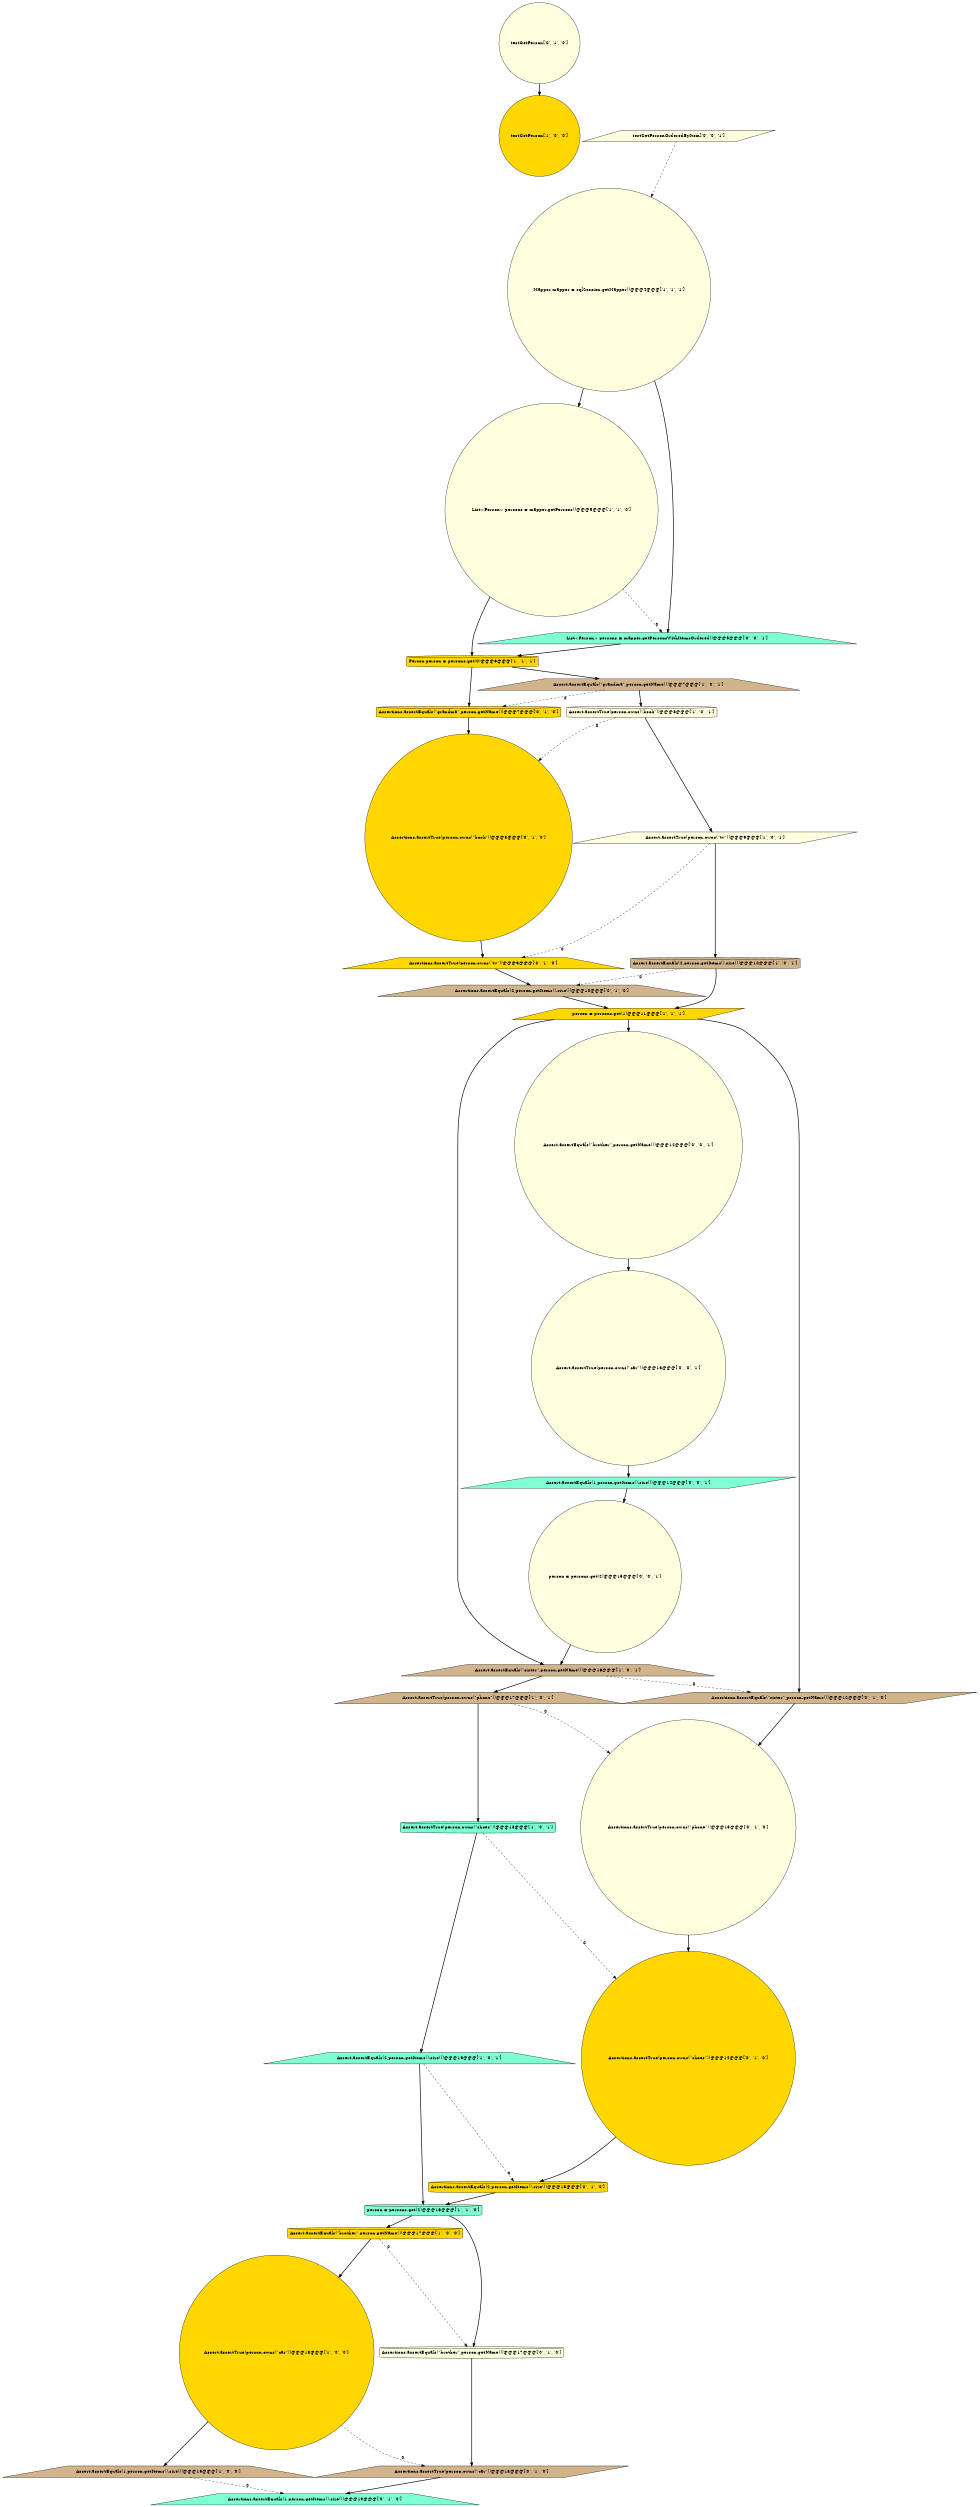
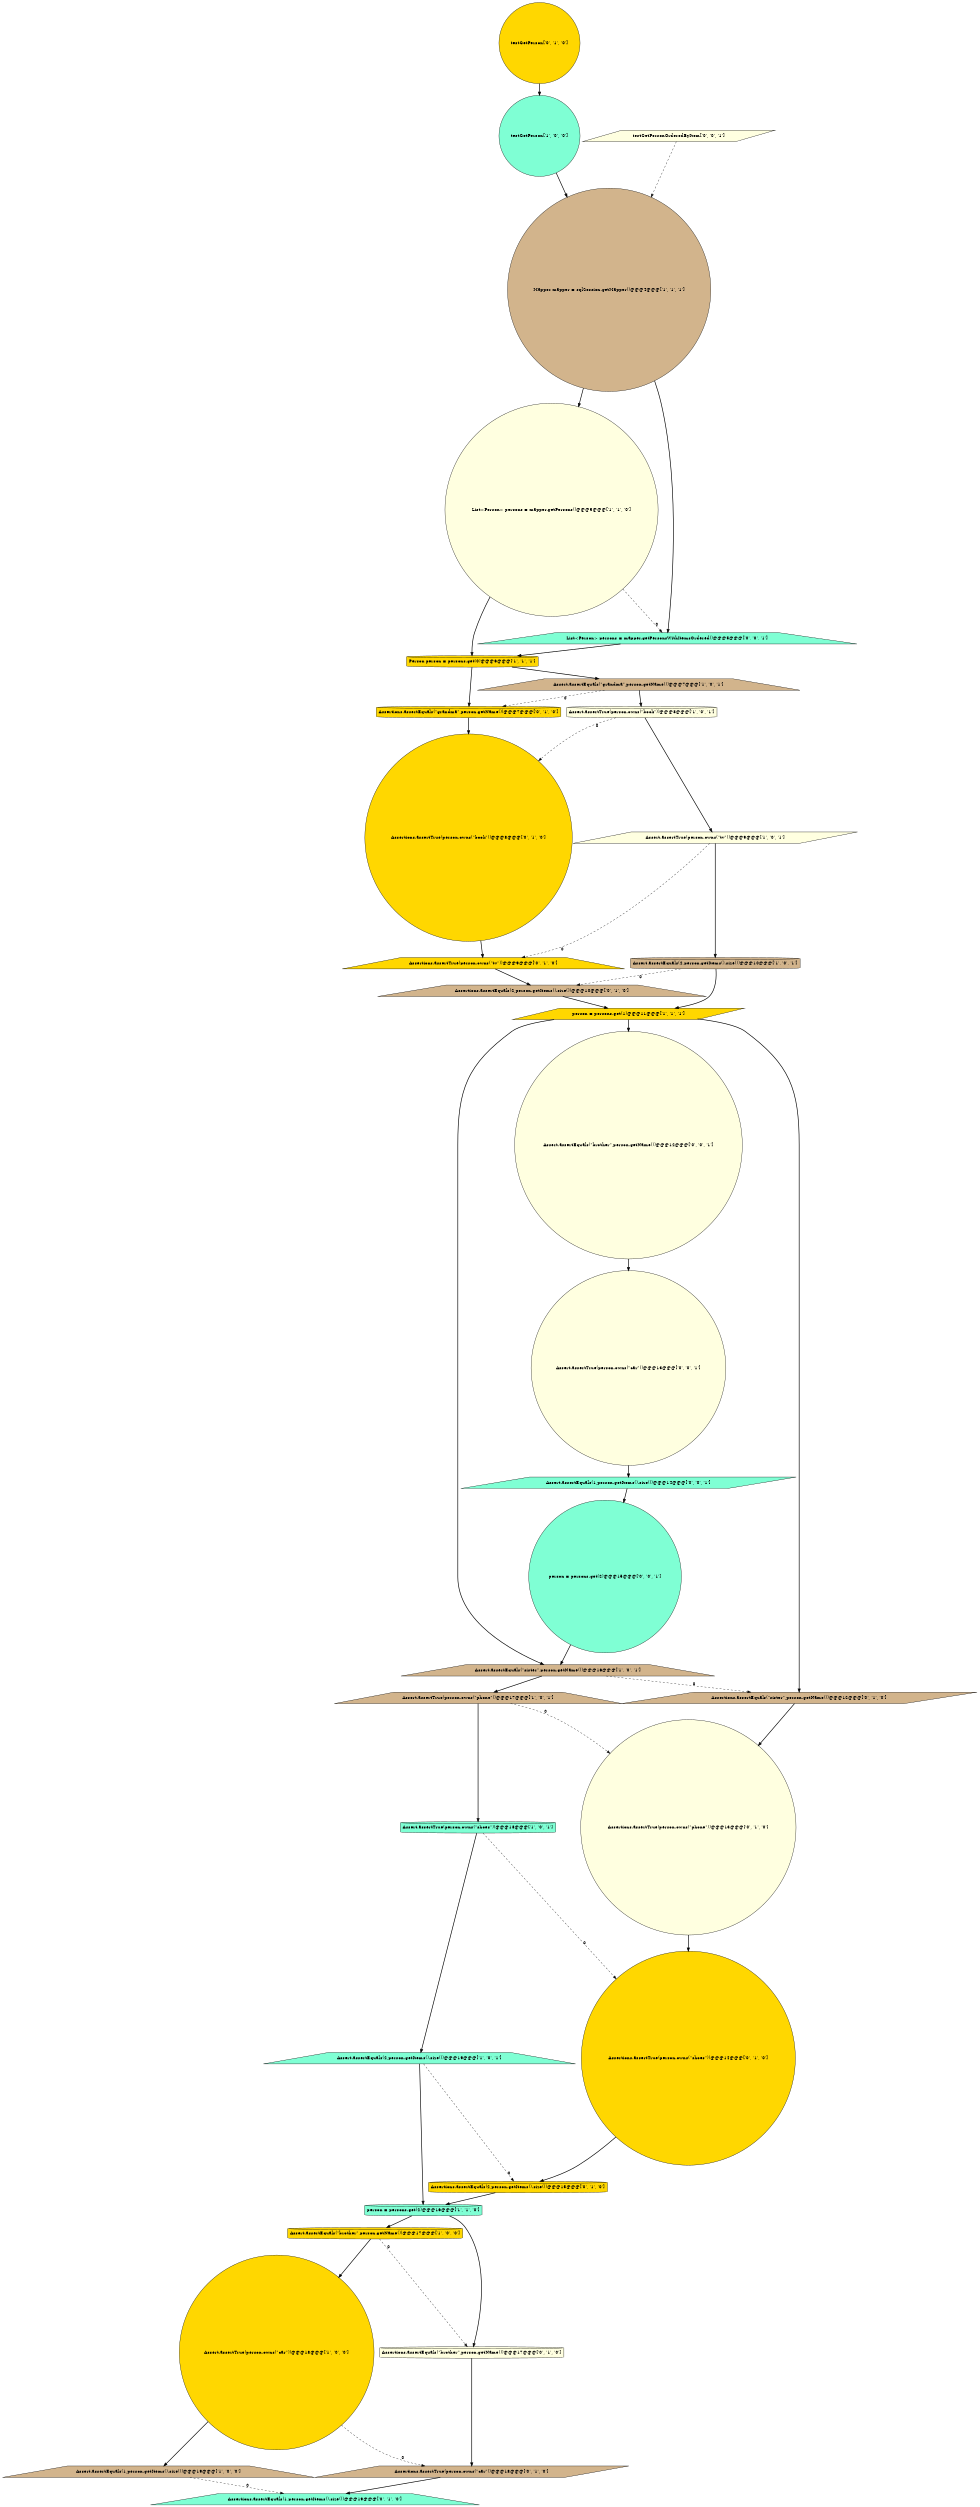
(540, 43) -> (540, 43)
(540, 136) -> (540, 136)
none -> (561, 183)
(609, 290) -> (609, 290)
(605, 1577) -> (605, 1577)
